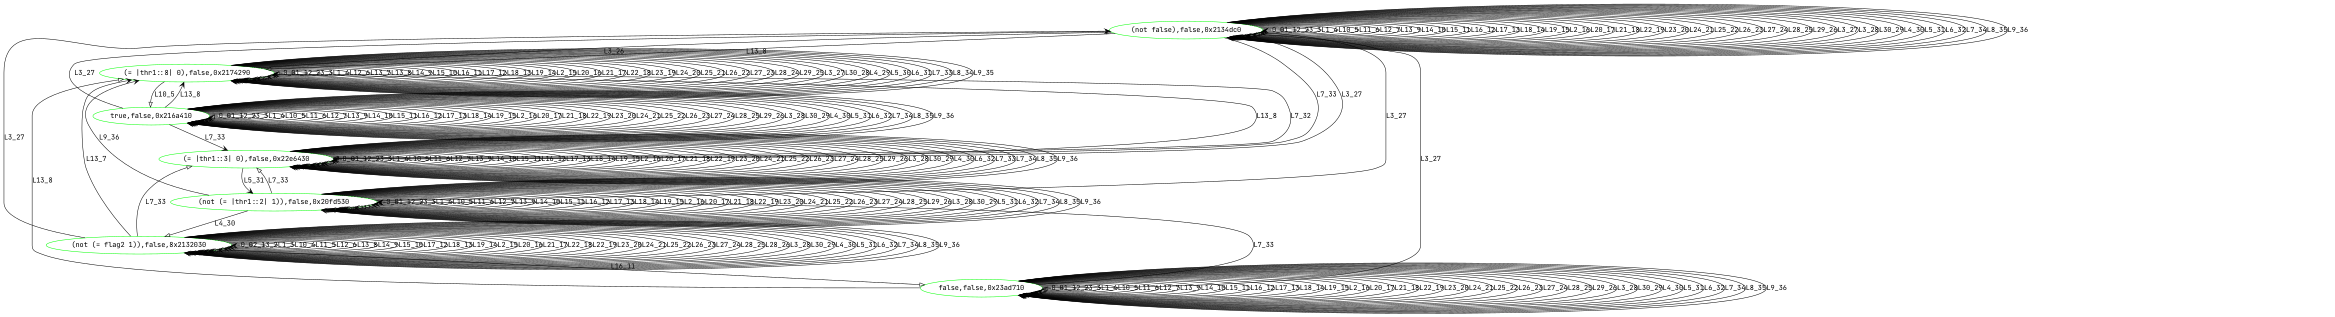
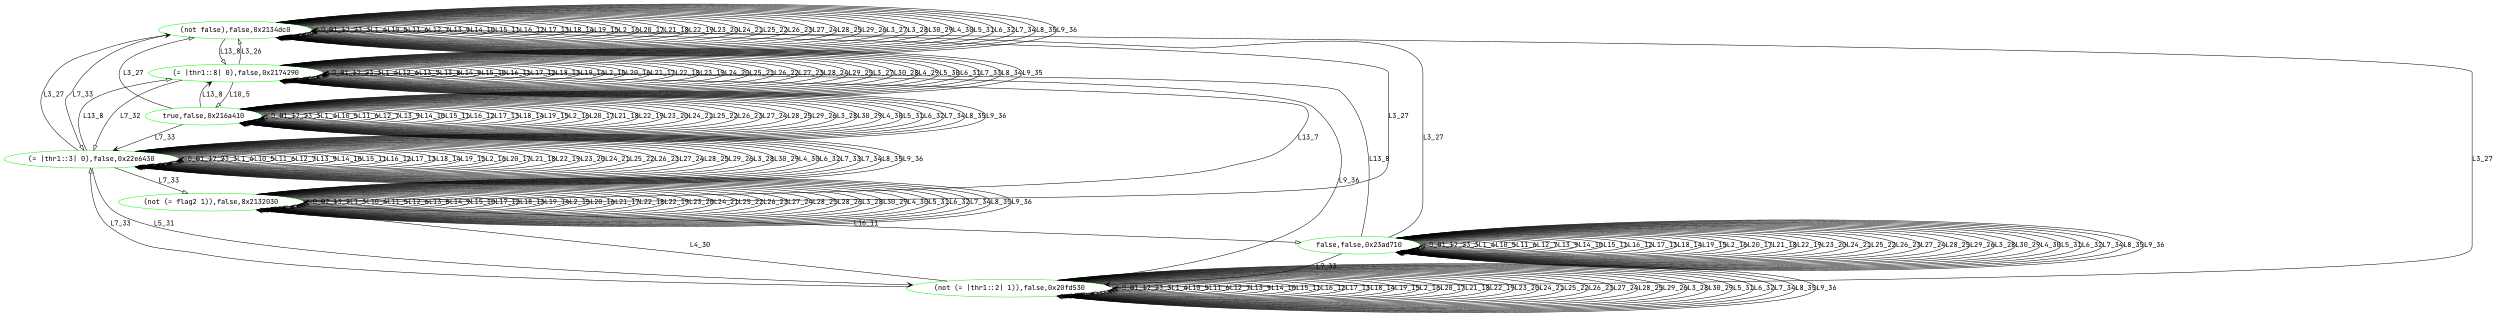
(147, 191) -> (149, 180)
